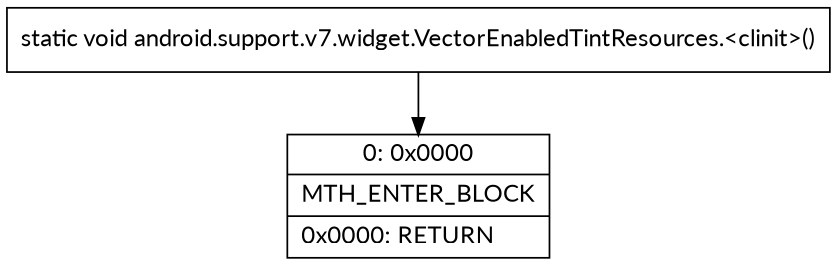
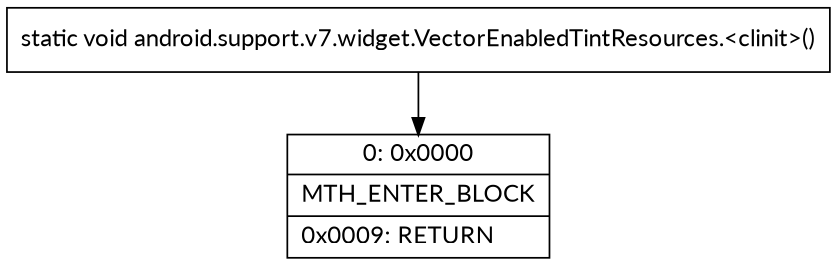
(408, 236) -> (408, 236)
